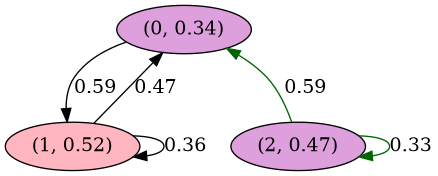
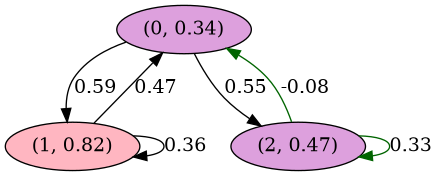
(306, 88) -> (306, 88)
none -> (218, 90)
(73, 146) -> (73, 146)
